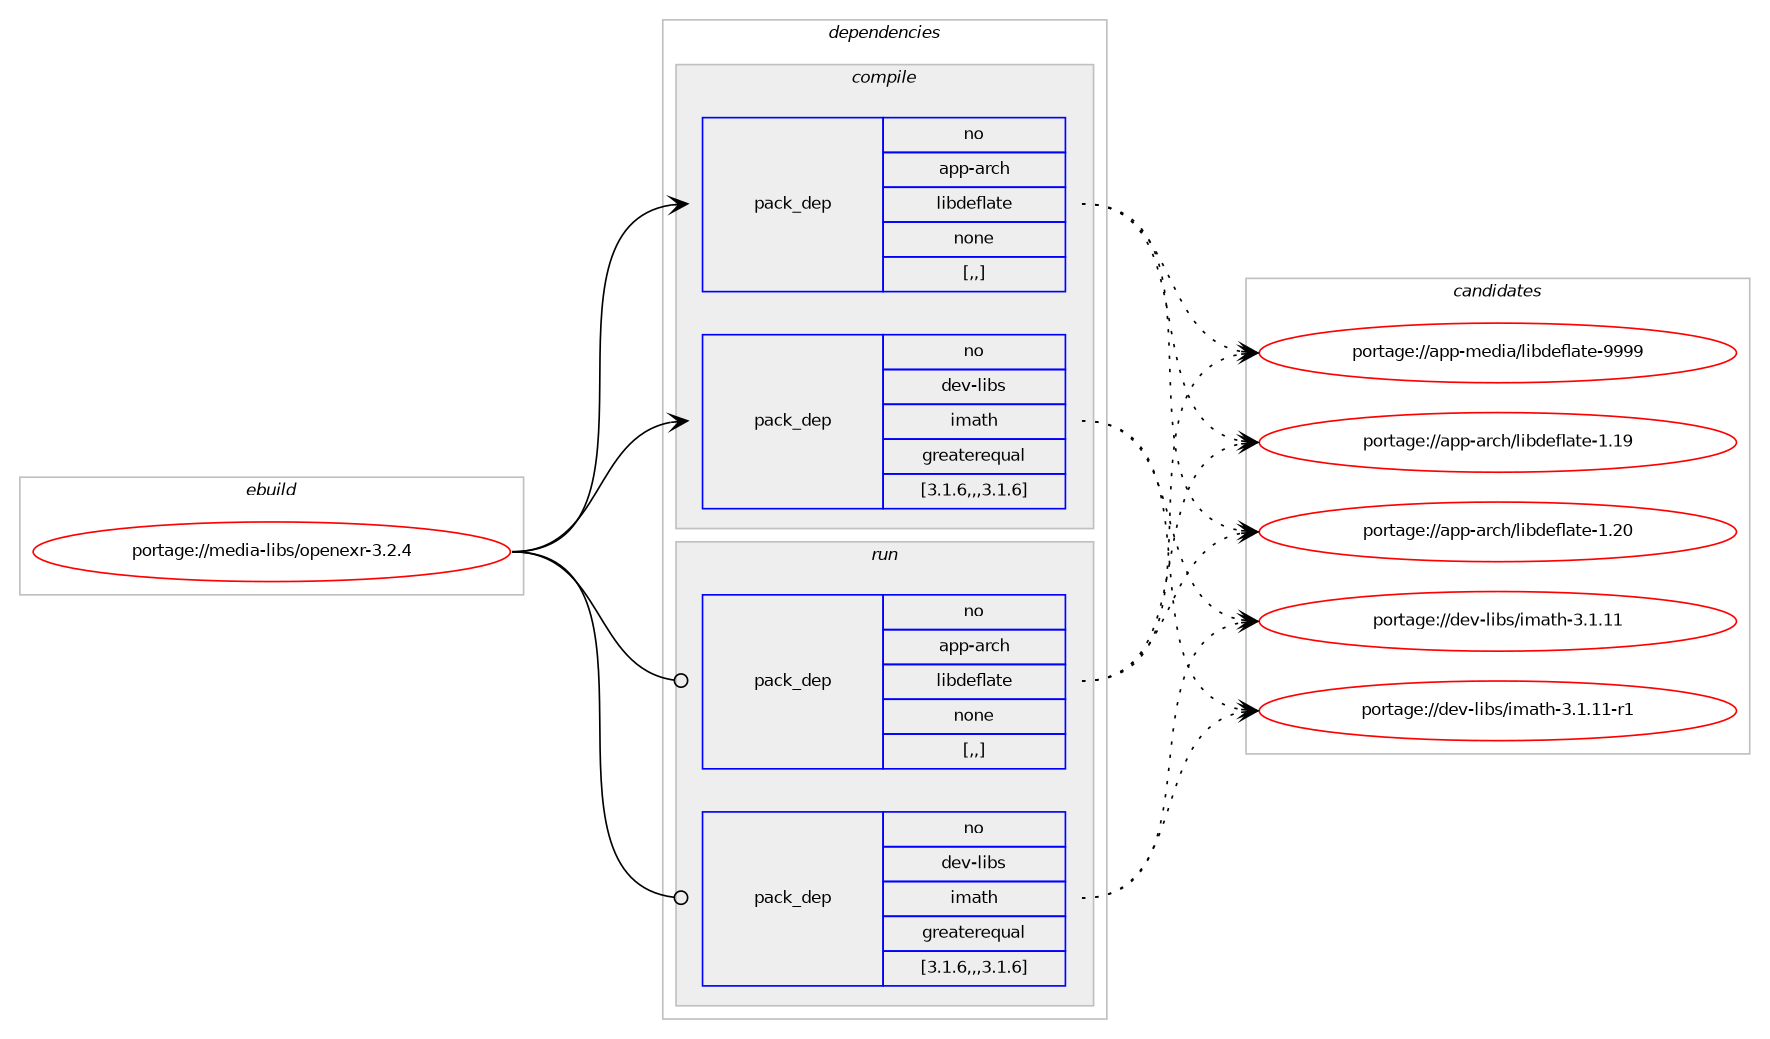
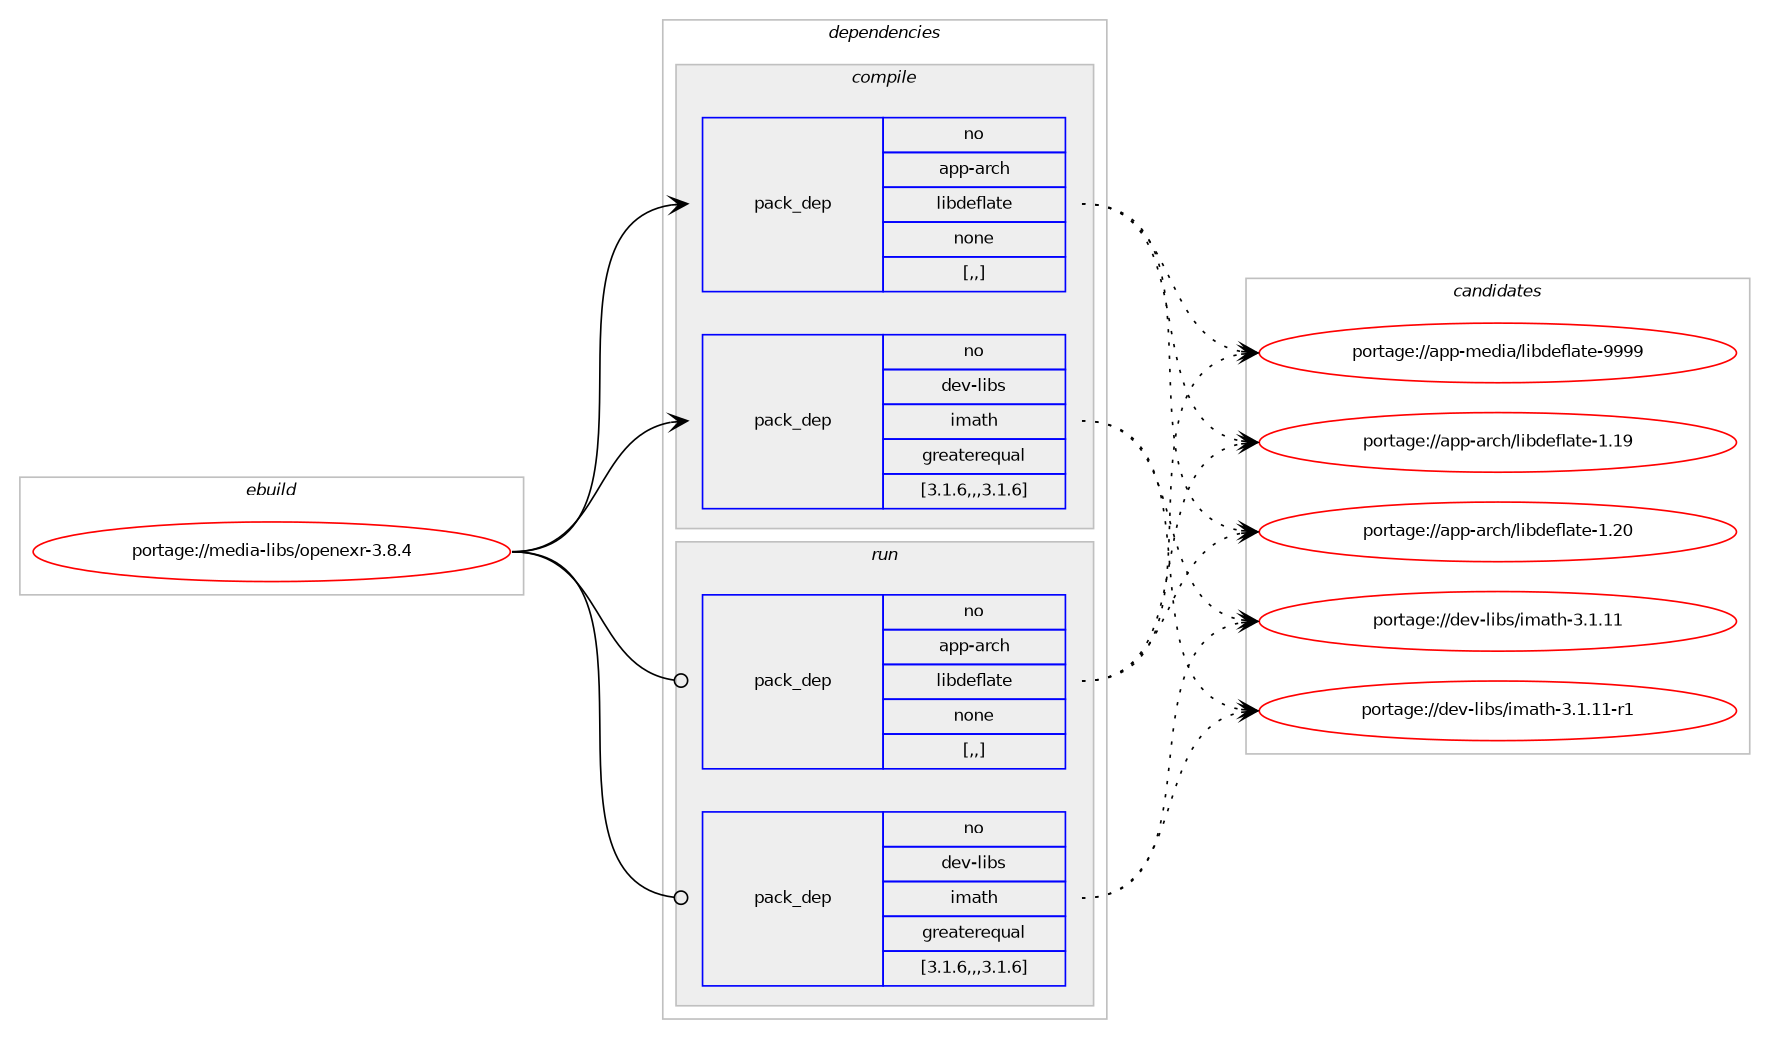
(272, 552) -> (272, 552)
